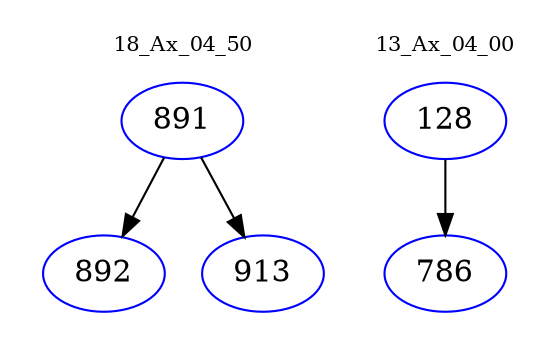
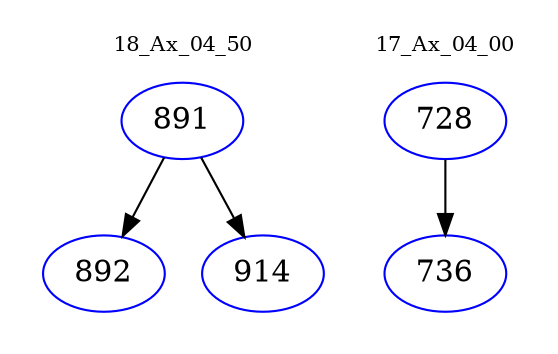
(445, 46) -> (445, 46)
(445, 121) -> (445, 121)
(263, 274) -> (263, 274)
(445, 274) -> (445, 274)
